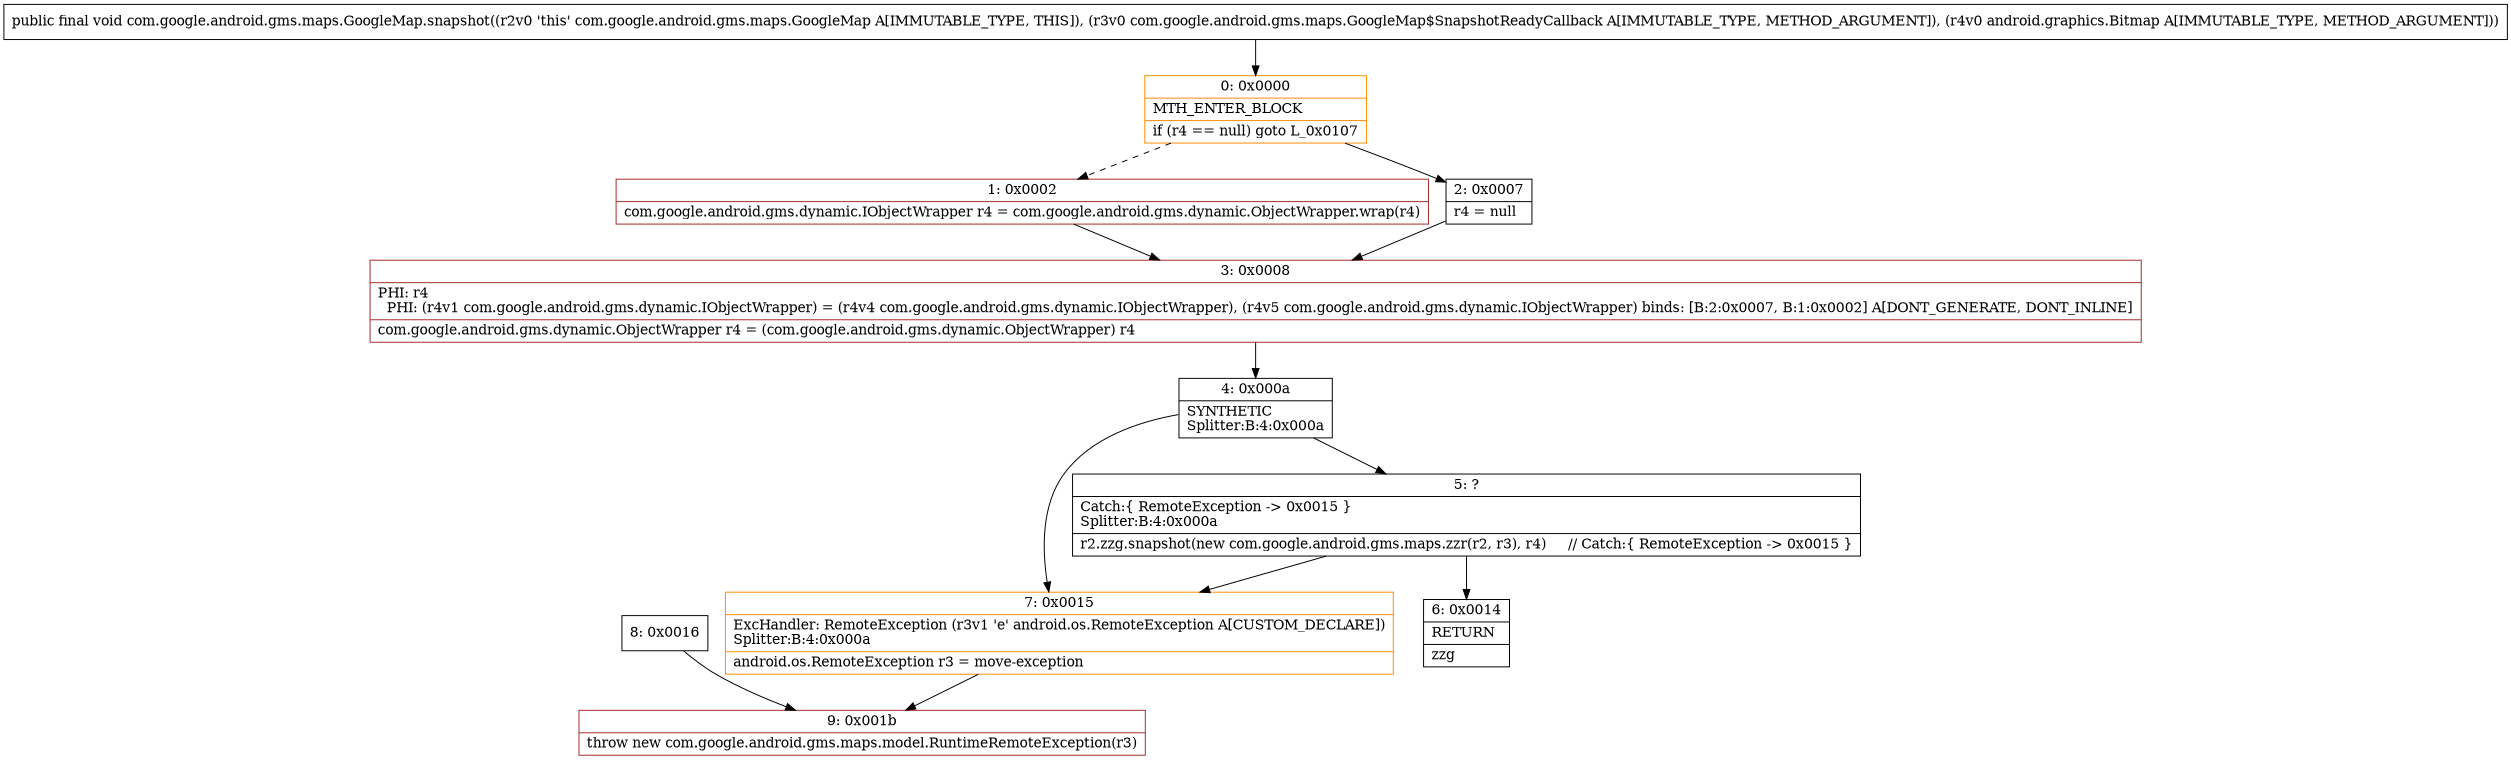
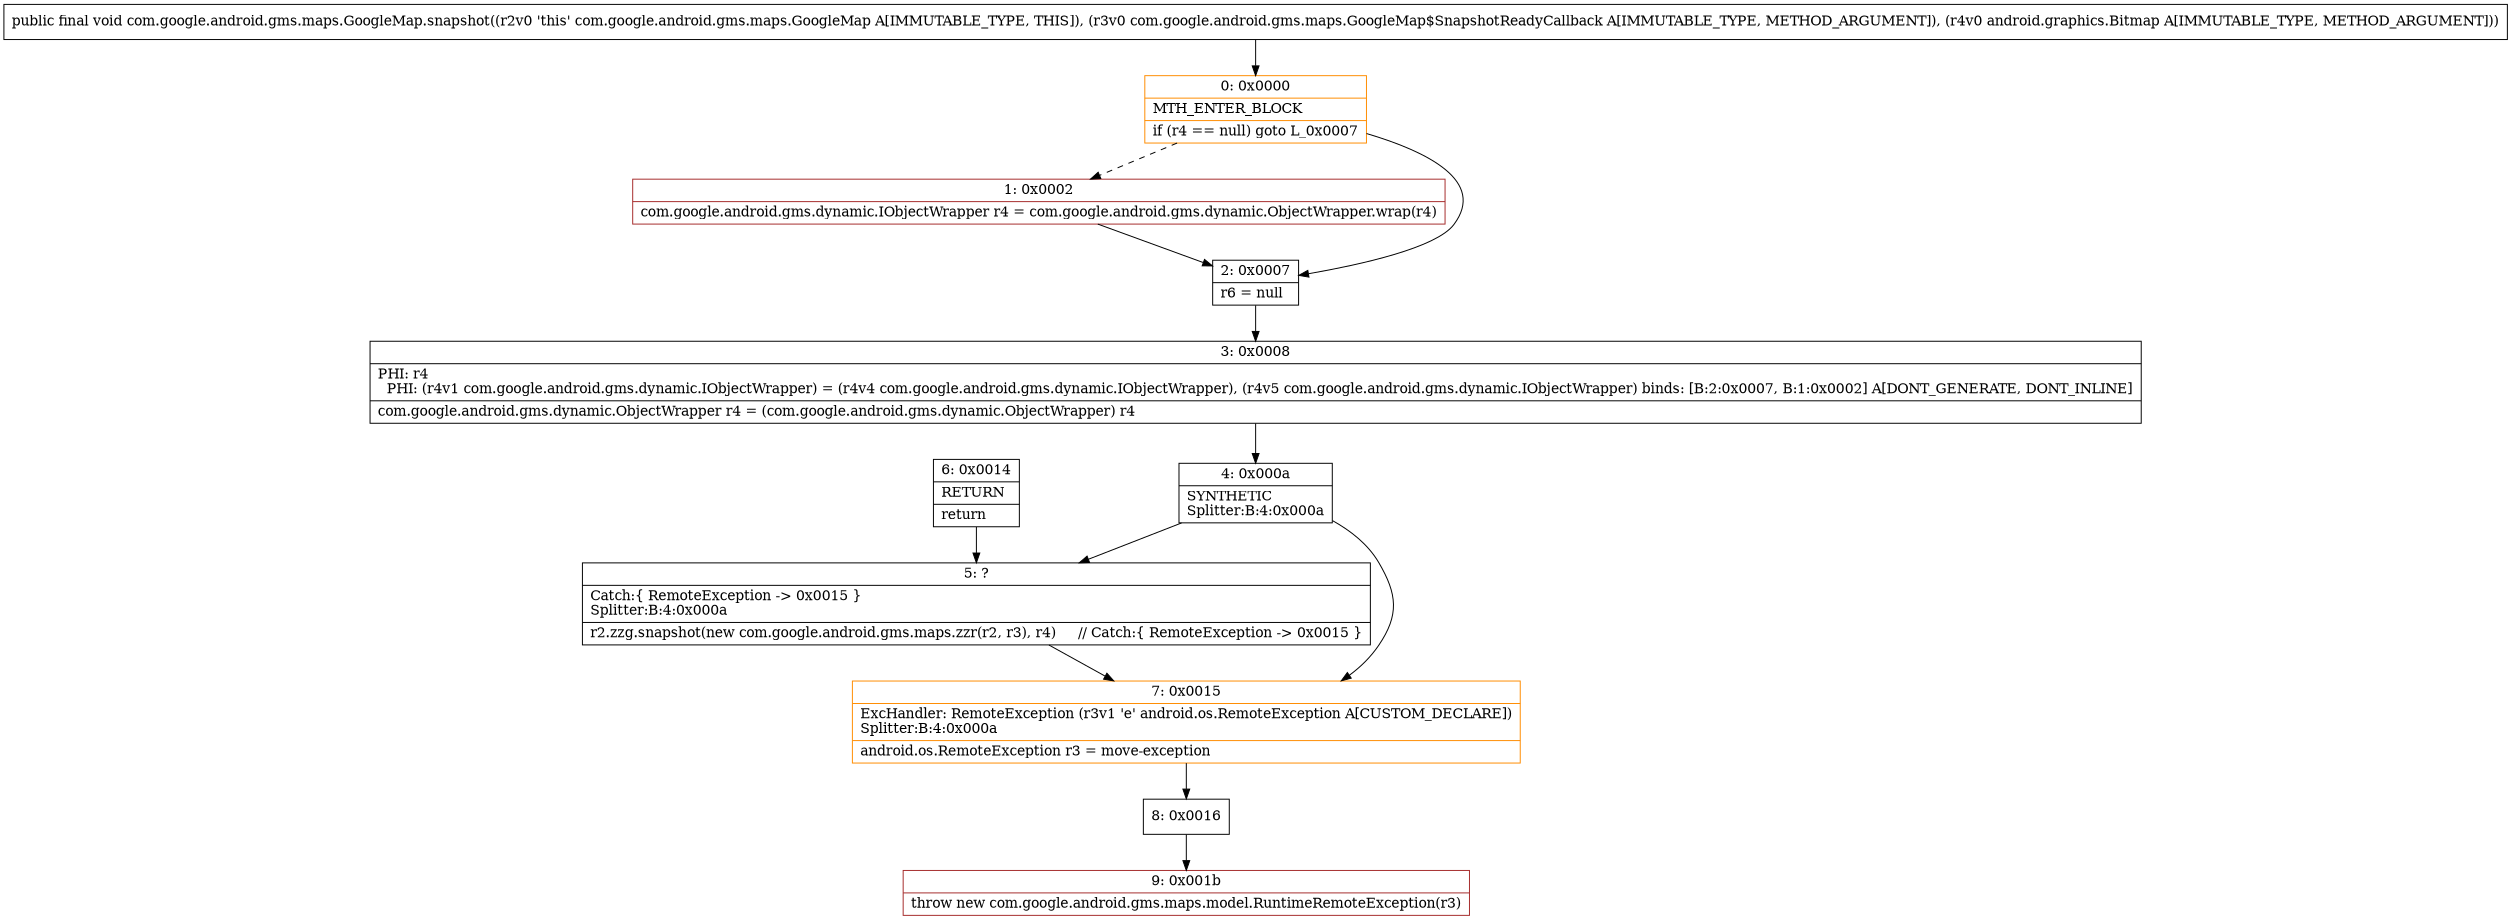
(1256, 131) -> (1256, 131)
(1485, 212) -> (1252, 293)
(1112, 240) -> (1150, 243)
(1256, 301) -> (1256, 382)
(1467, 573) -> (976, 540)
(1444, 655) -> (964, 515)
(946, 690) -> (1186, 776)
